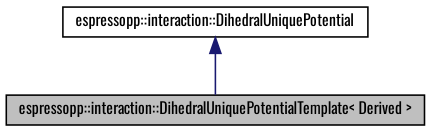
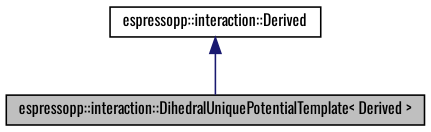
(215, 22) -> (215, 22)
